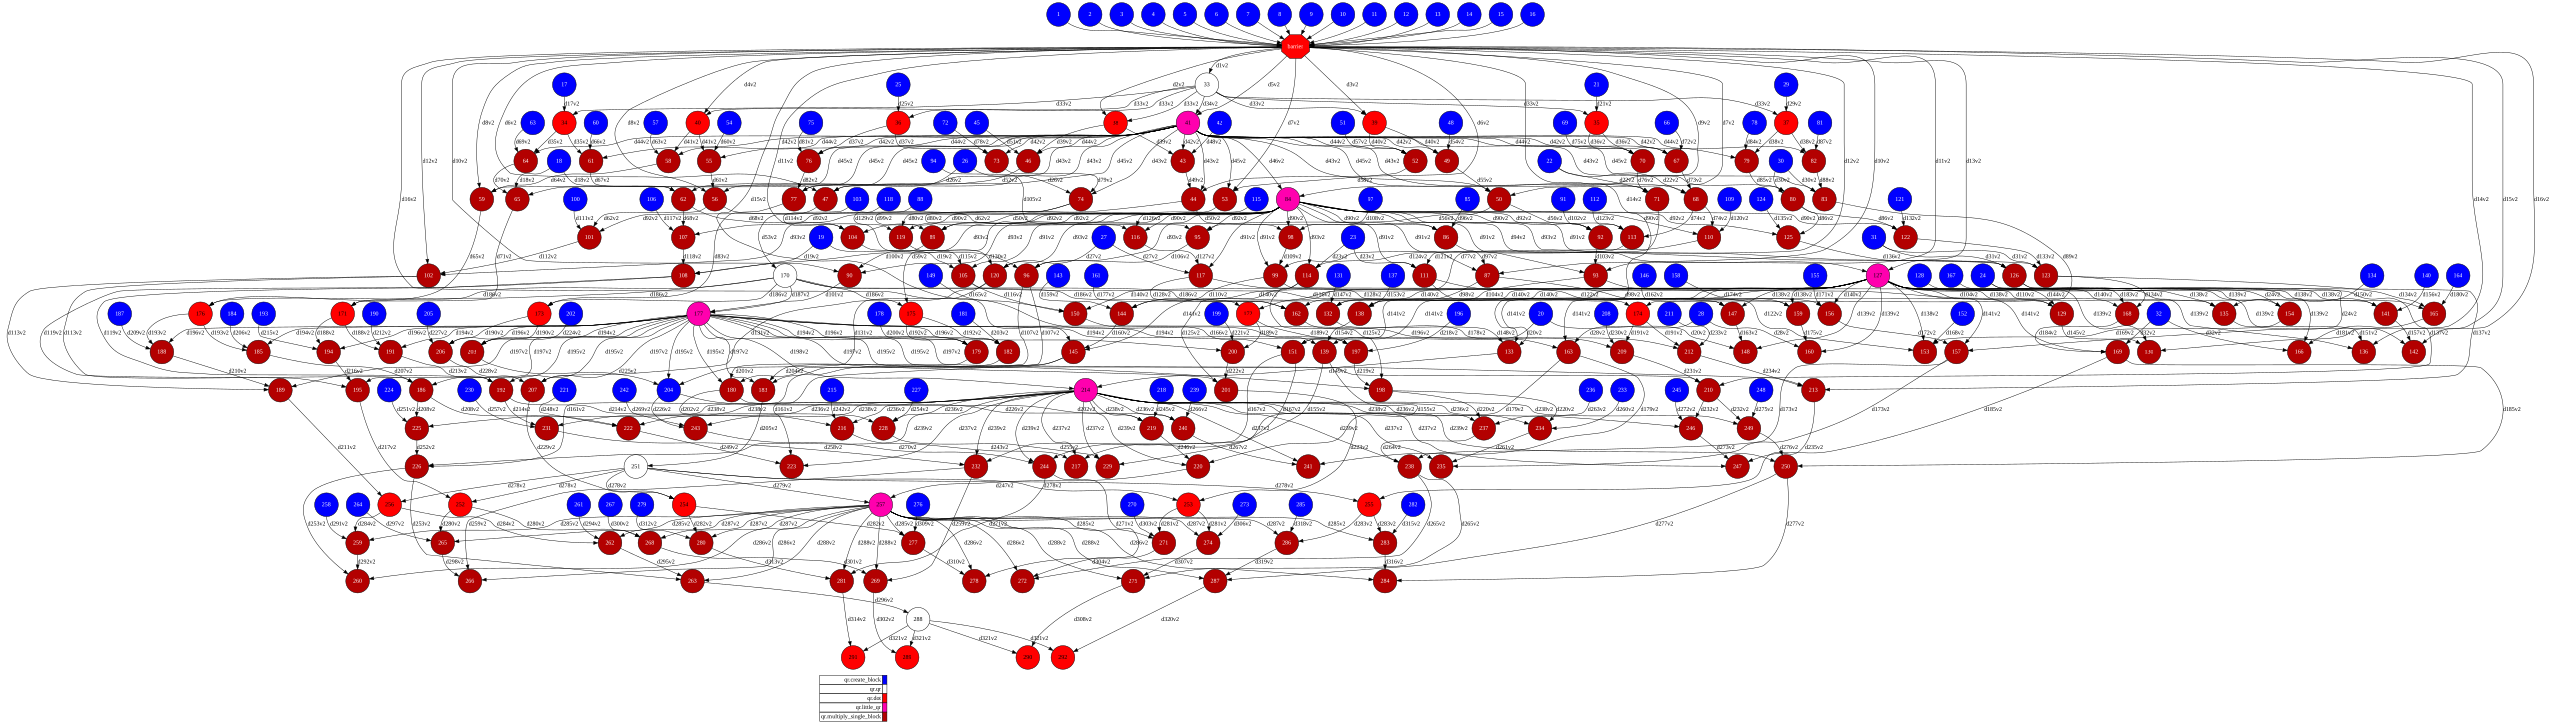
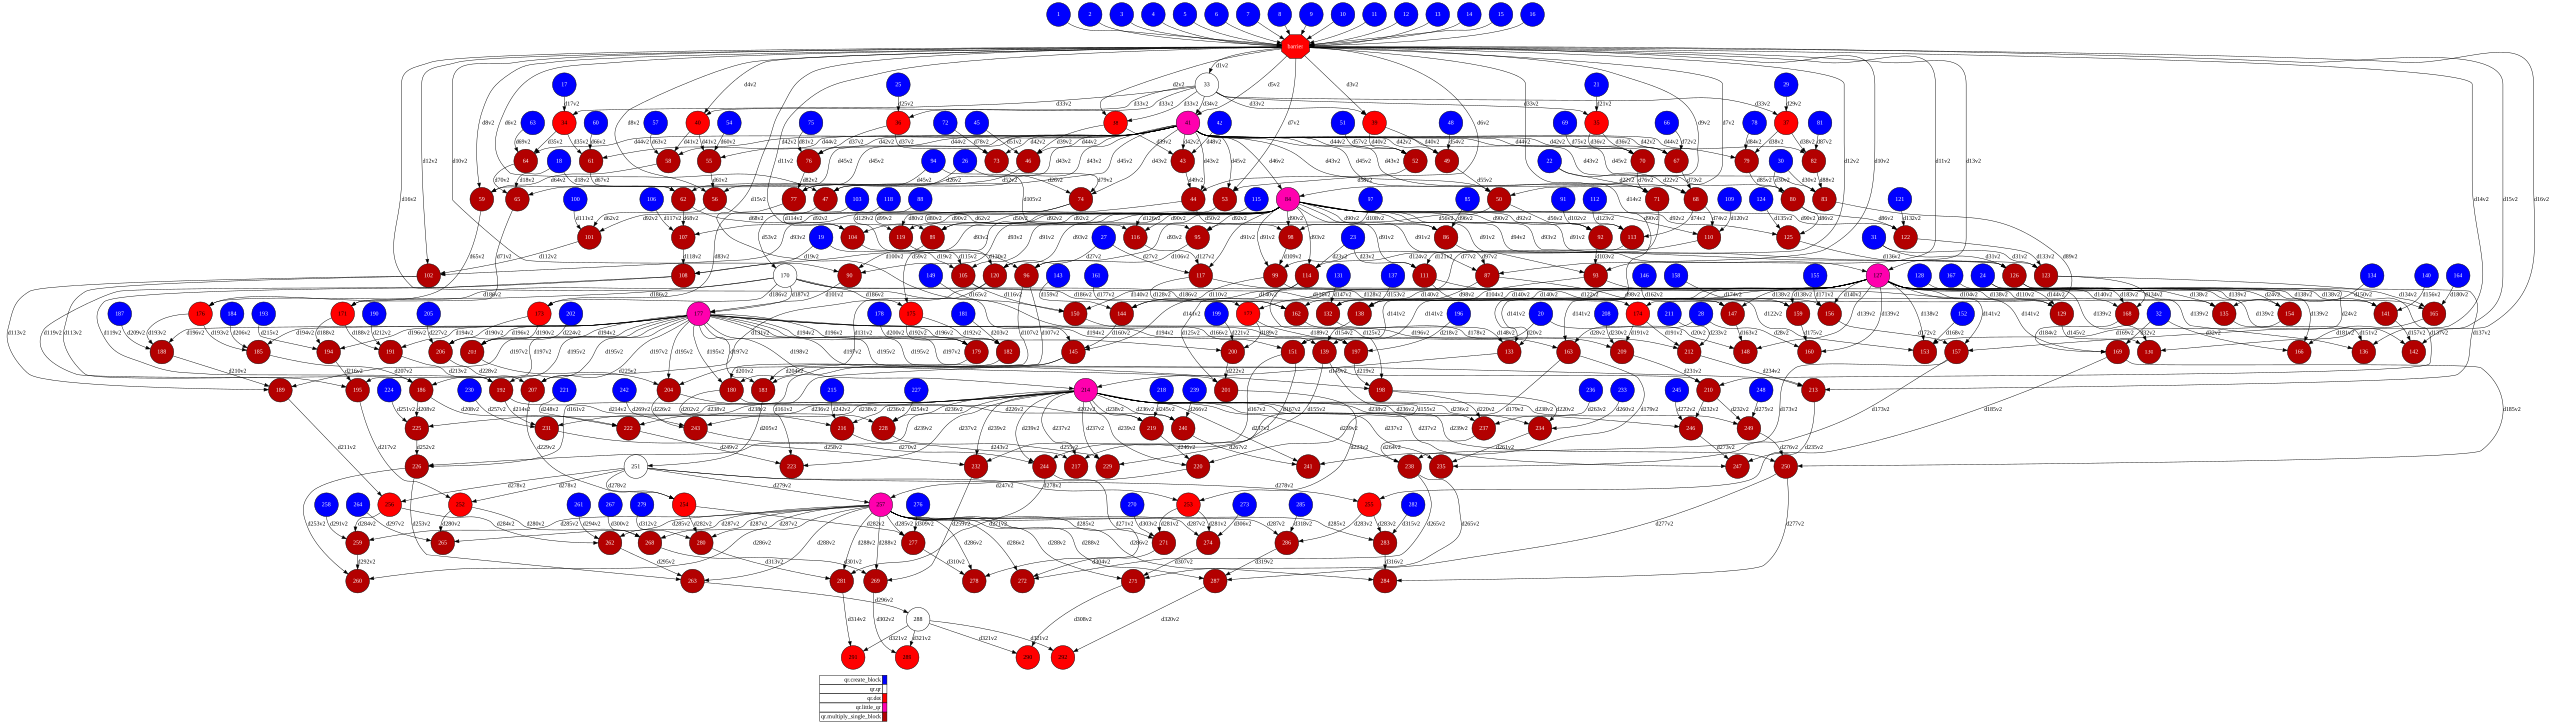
(1013, 144) -> (868, 186)
(669, 390) -> (669, 390)
(470, 581) -> none
